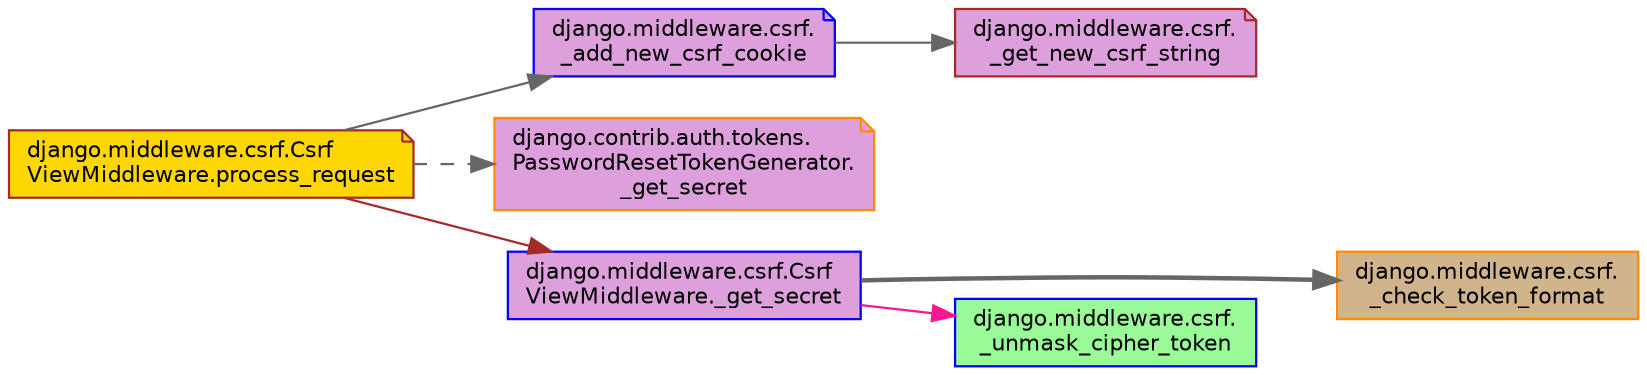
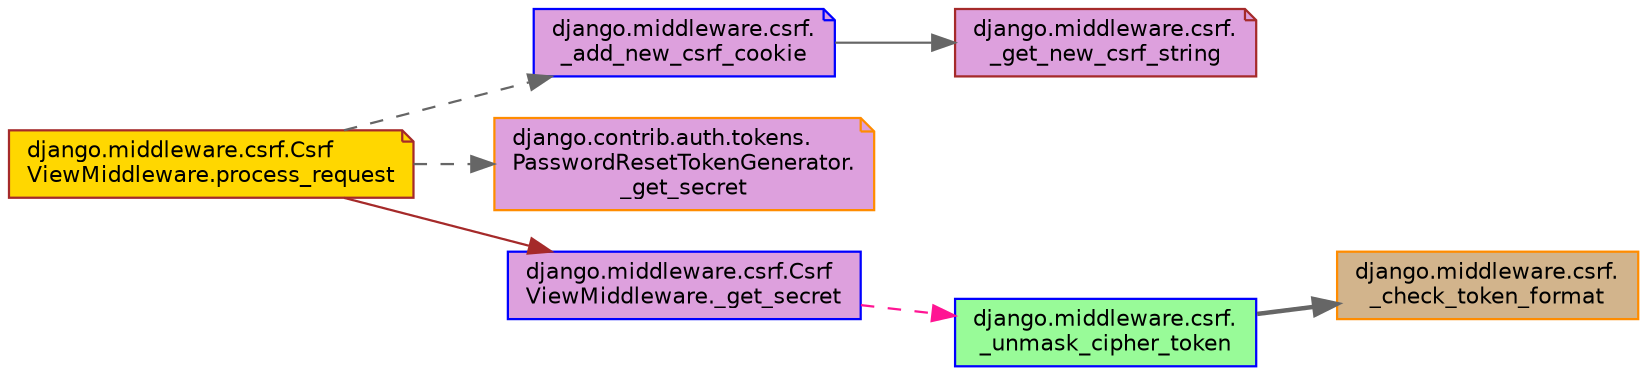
(436, 106) -> (436, 106)
(1088, 277) -> (1285, 310)
(897, 309) -> (897, 309)
